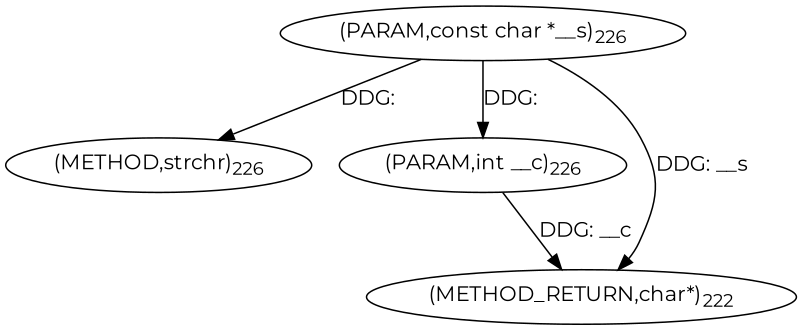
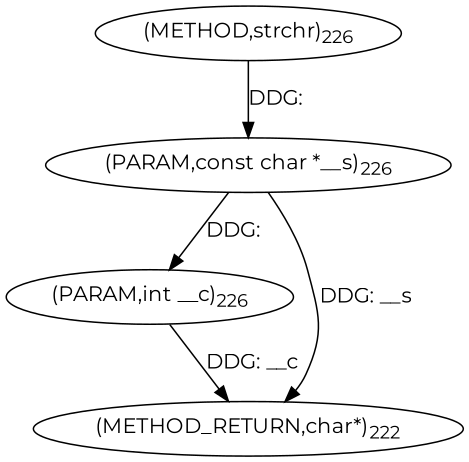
(327, 97) -> (248, 92)
